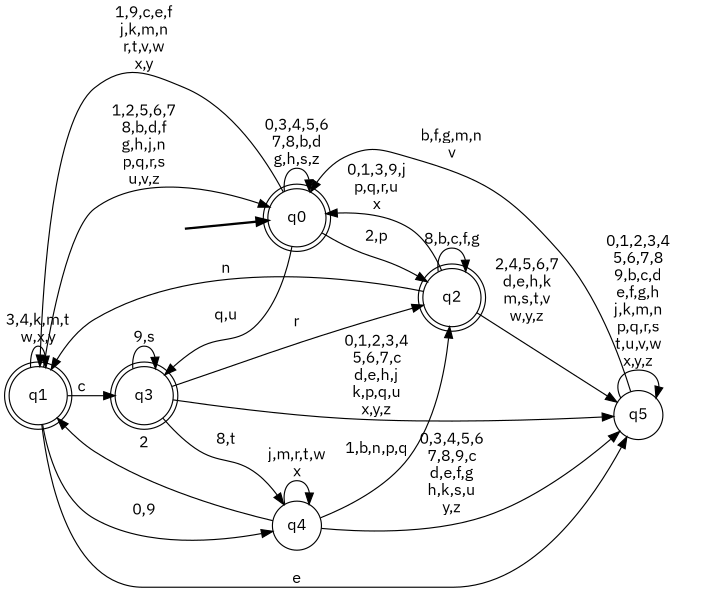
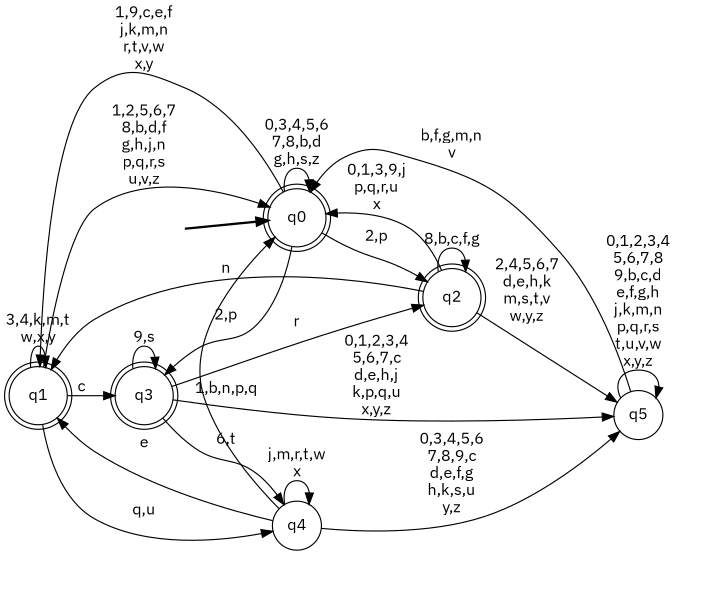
(226, 315) -> (226, 315)
(226, 440) -> (226, 440)
(144, 443) -> (144, 443)
(414, 450) -> (202, 387)
(144, 510) -> (144, 510)
(309, 587) -> none
